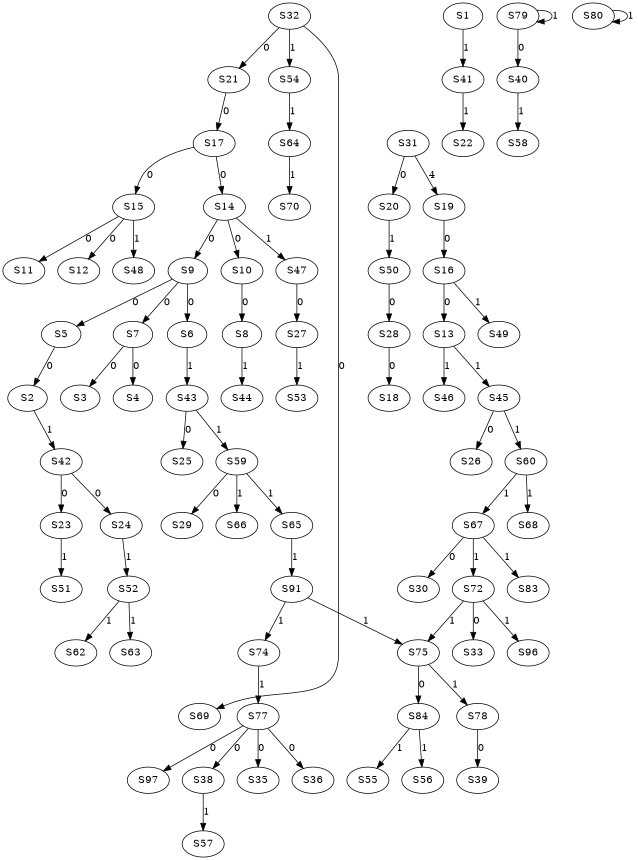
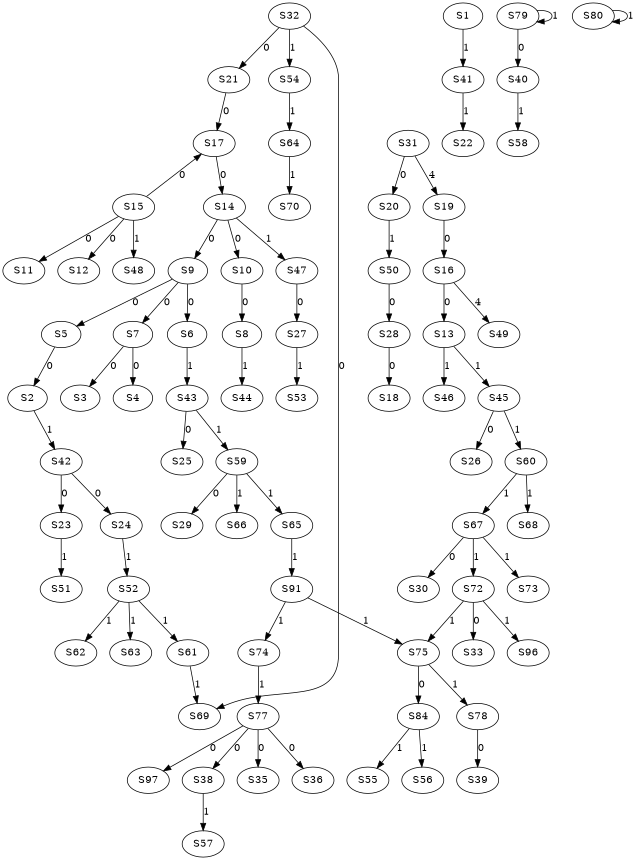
(160, 160) -> (171, 178)
(478, 303) -> (478, 303)
(528, 589) -> (528, 589)
none -> (188, 653)
